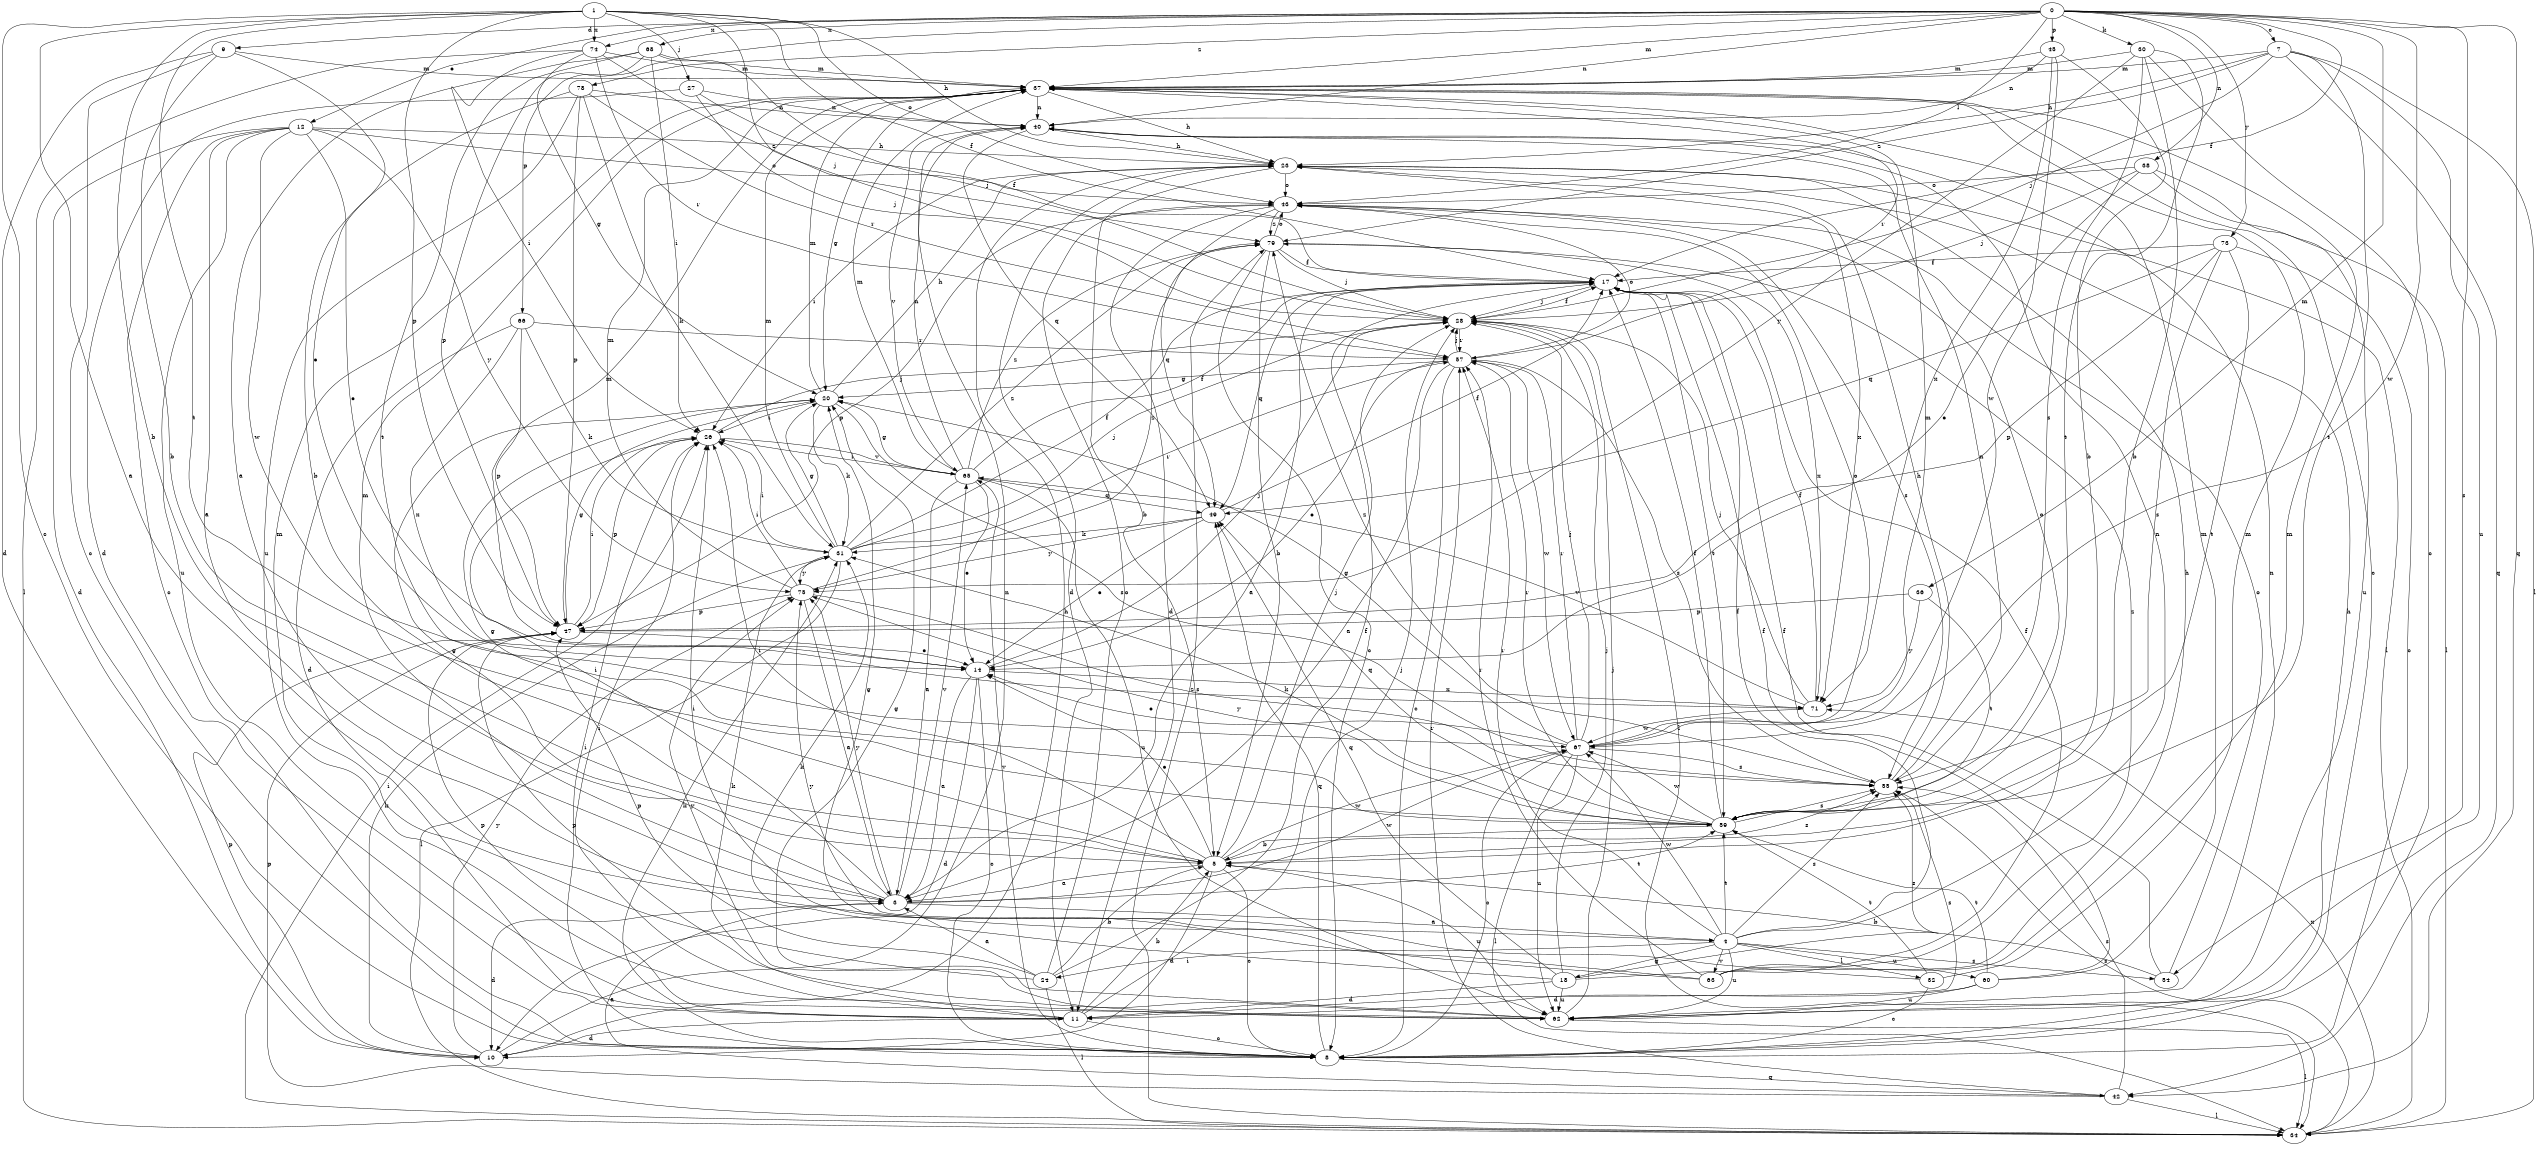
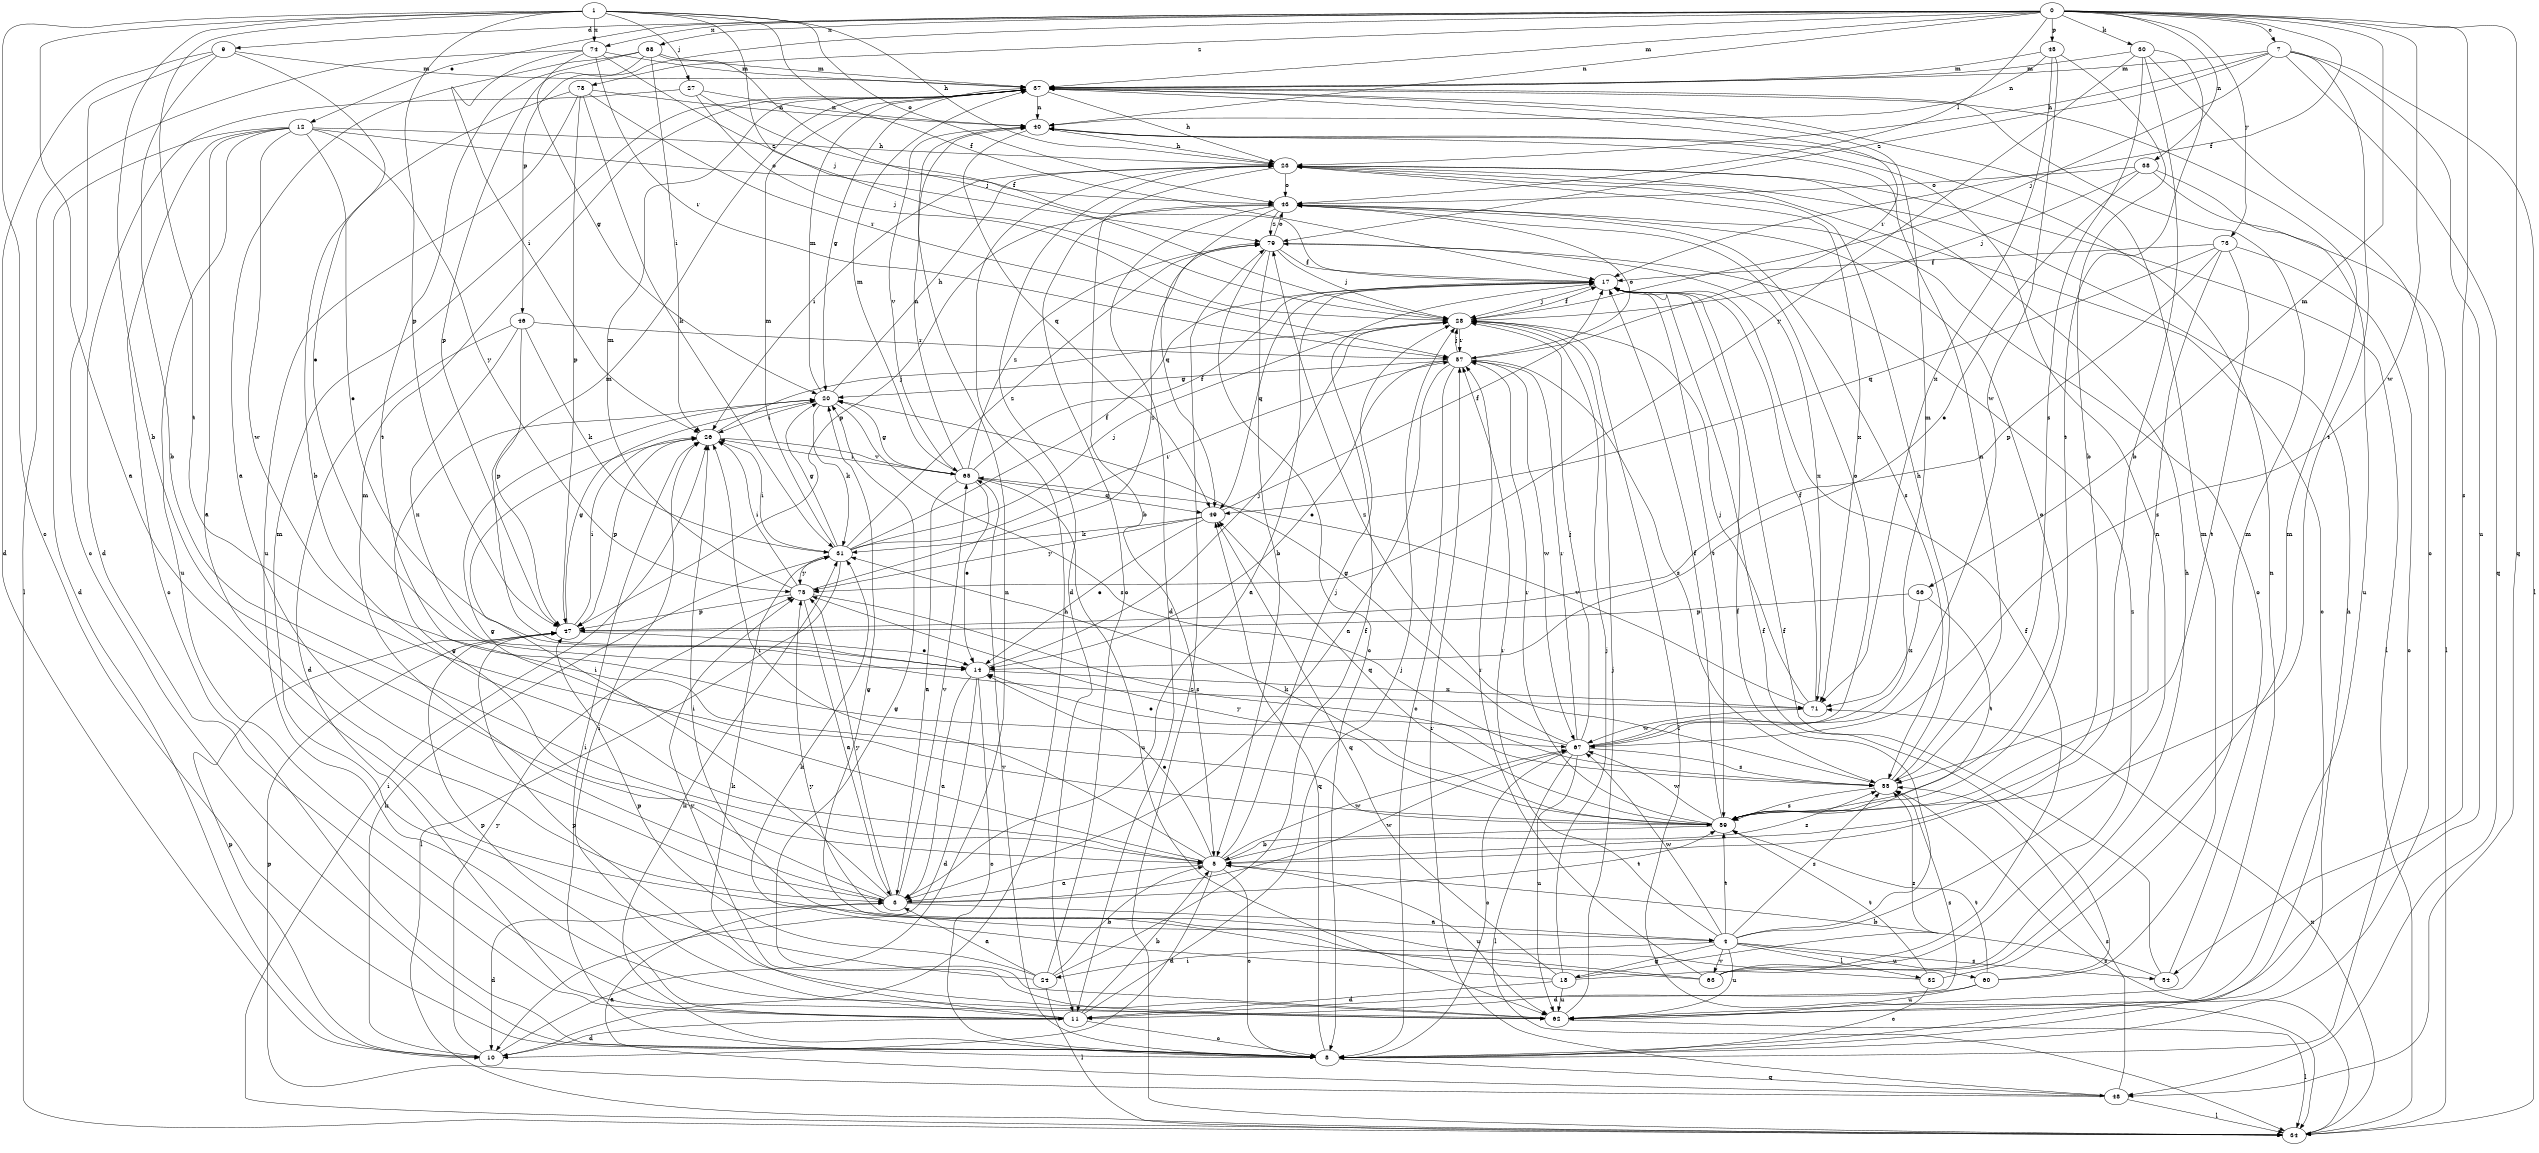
(522, 321) -> (522, 321)
(2357, 460) -> (2321, 645)
(1911, 651) -> (1911, 651)
(1803, 807) -> (1805, 799)
(2116, 1097) -> (2116, 1097)
